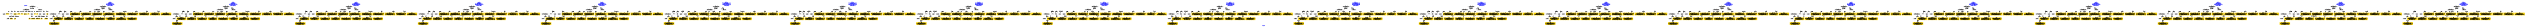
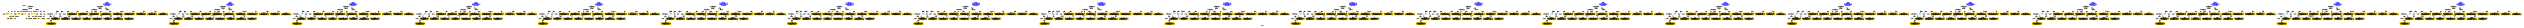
(22, 14) -> none
(8, 19) -> (8, 19)
